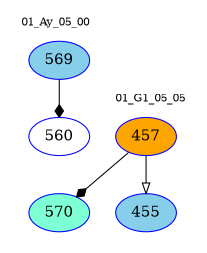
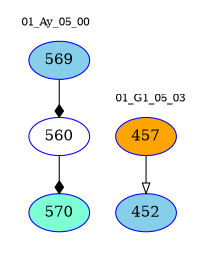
(151, 99) -> (151, 99)
(114, 165) -> (59, 168)
(146, 213) -> (146, 213)
